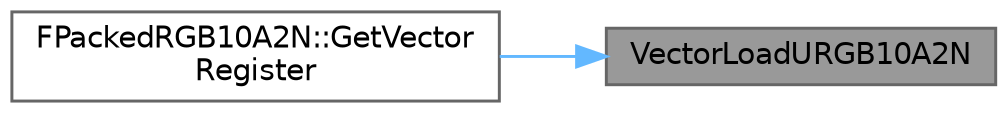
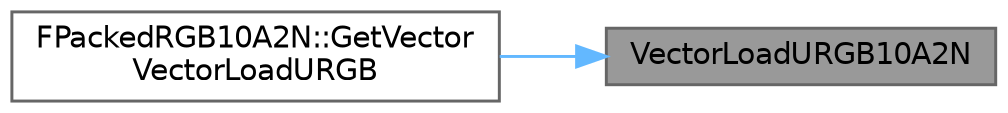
(256, 56) -> (256, 56)
